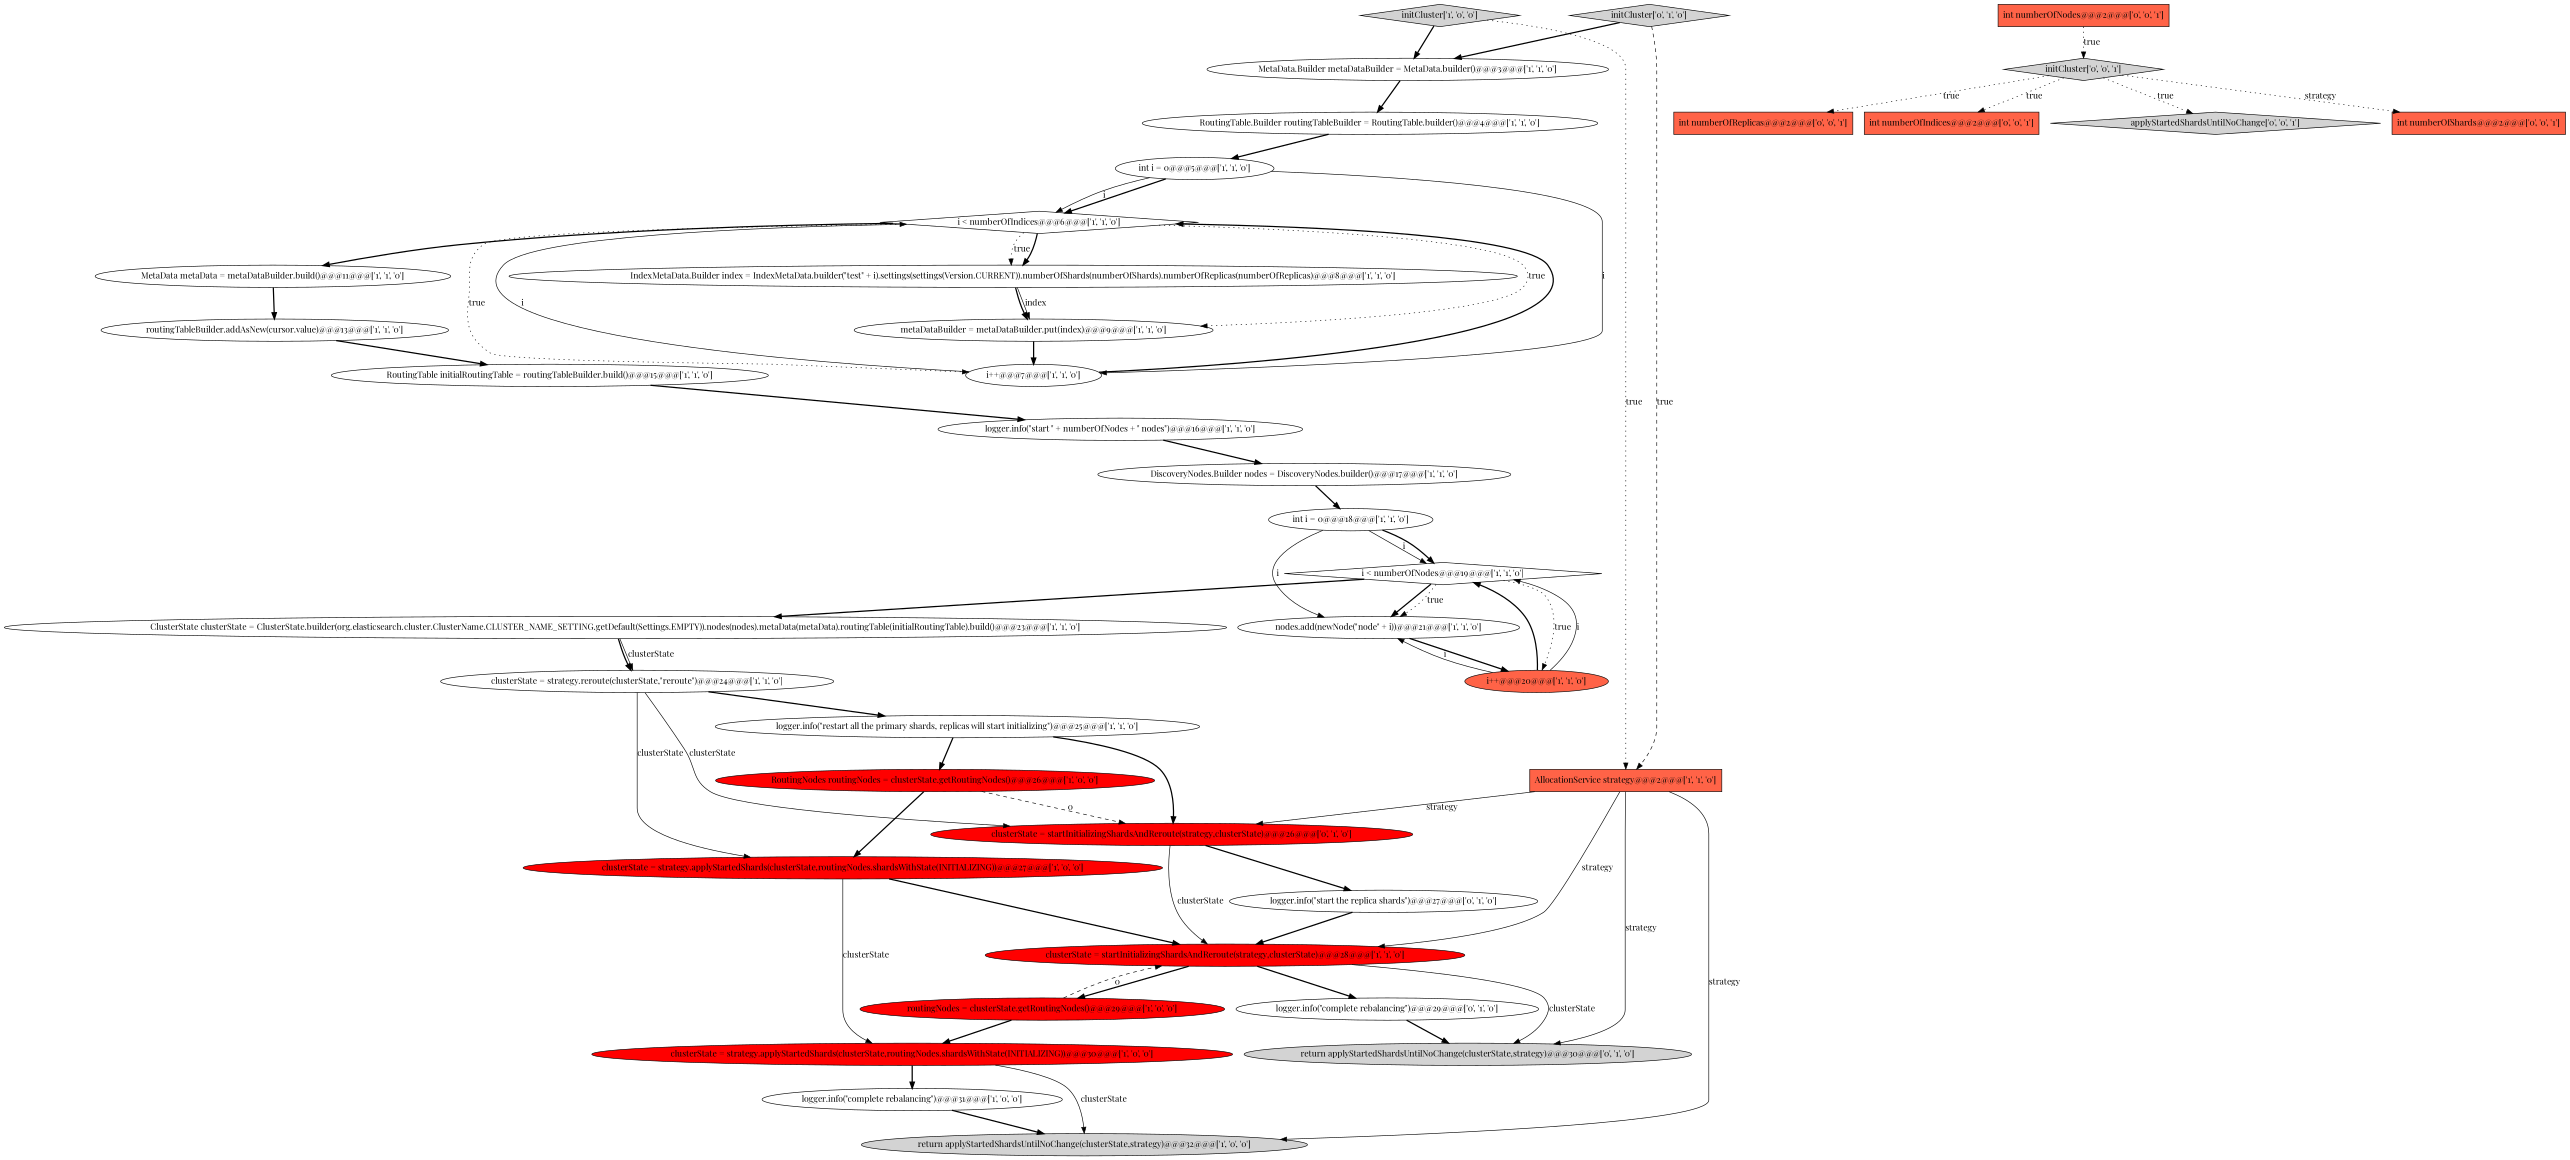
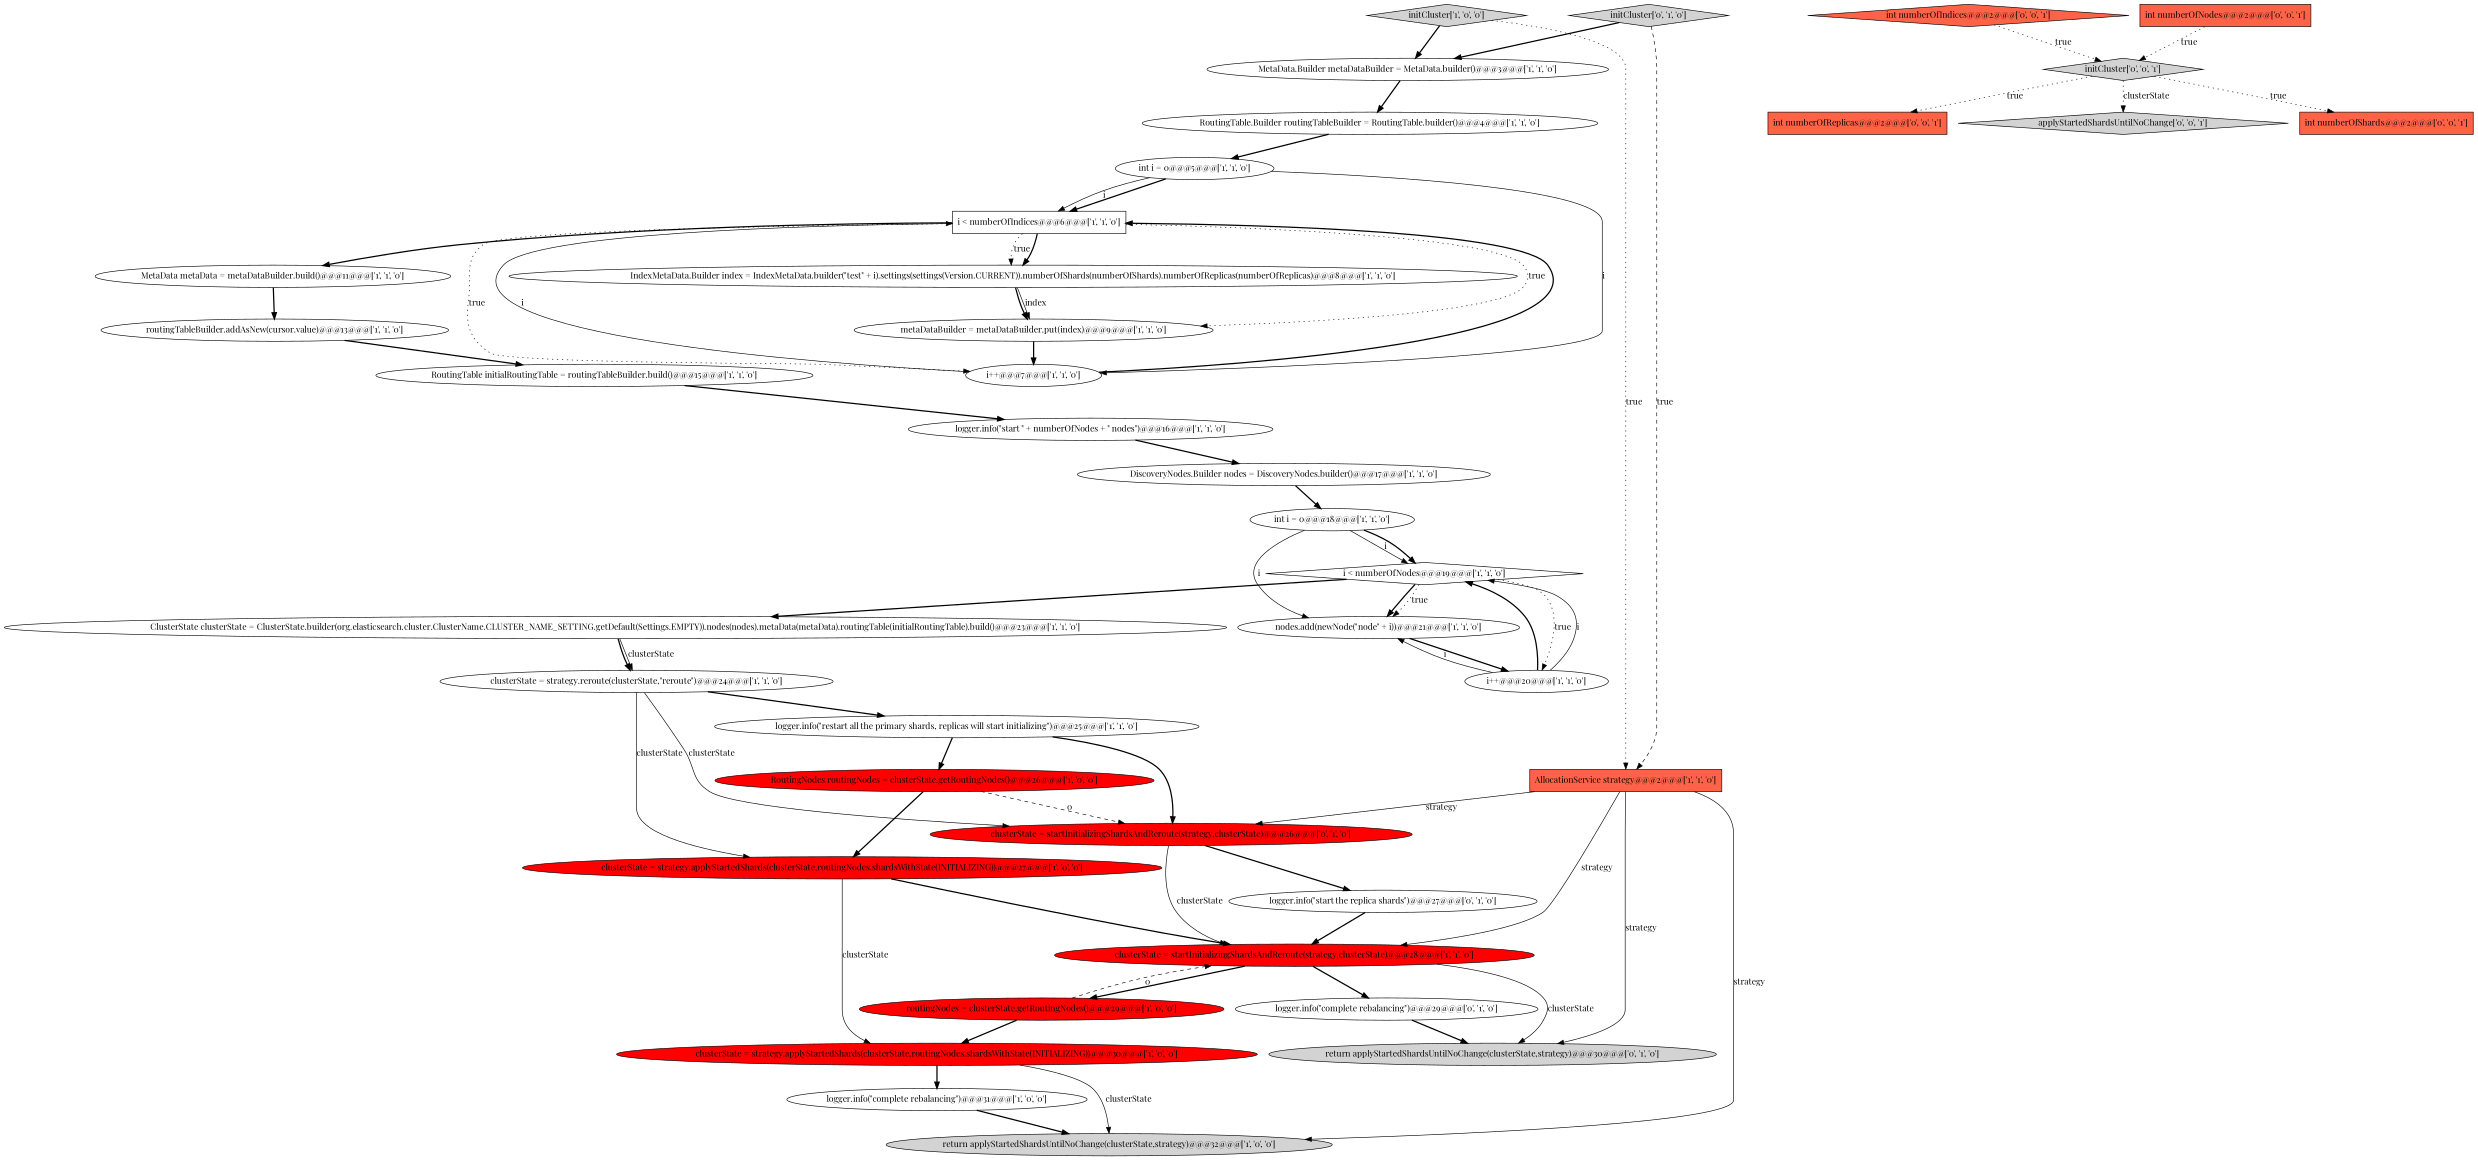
(2024, 94) -> (2045, 42)
(2166, 96) -> (2146, 96)
(2321, 96) -> (2278, 96)
(1952, 123) -> (1968, 15)
(1039, 222) -> (1039, 222)
(1537, 681) -> (1537, 681)
